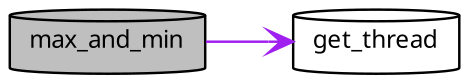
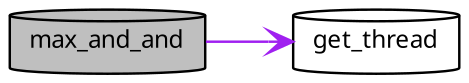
(107, 42) -> (107, 42)
